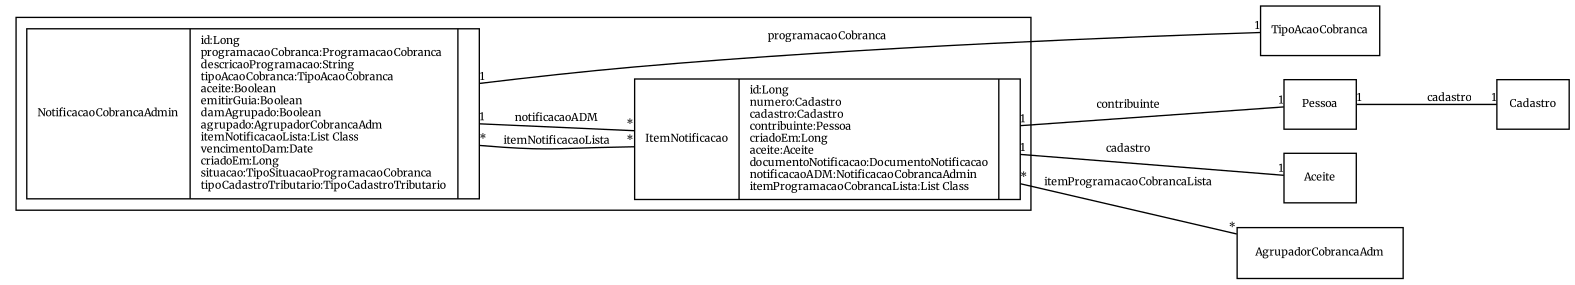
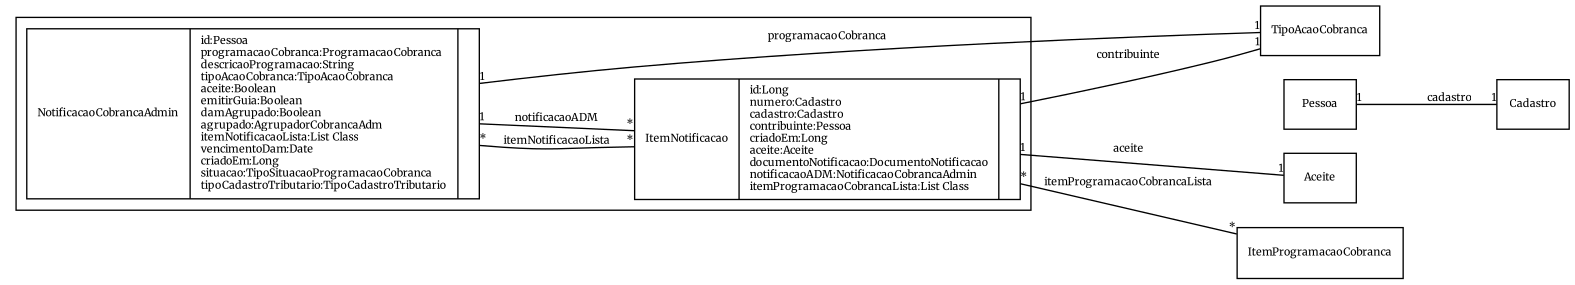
(220, 41) -> (225, 41)
(1152, 116) -> (1141, 78)
(1129, 149) -> (1129, 149)
(1320, 253) -> (1320, 253)
